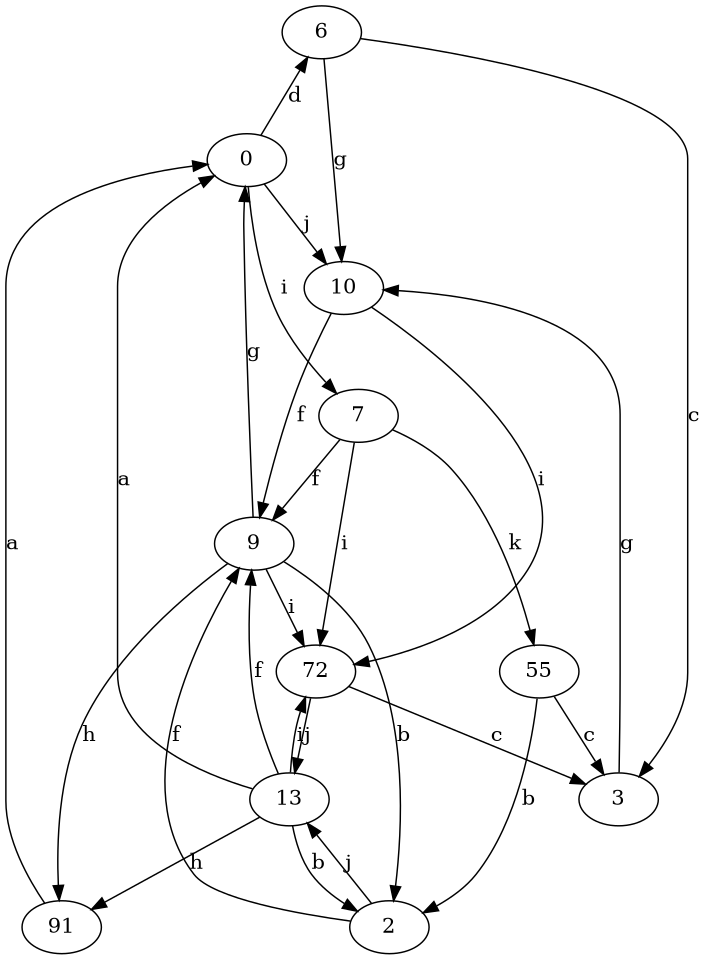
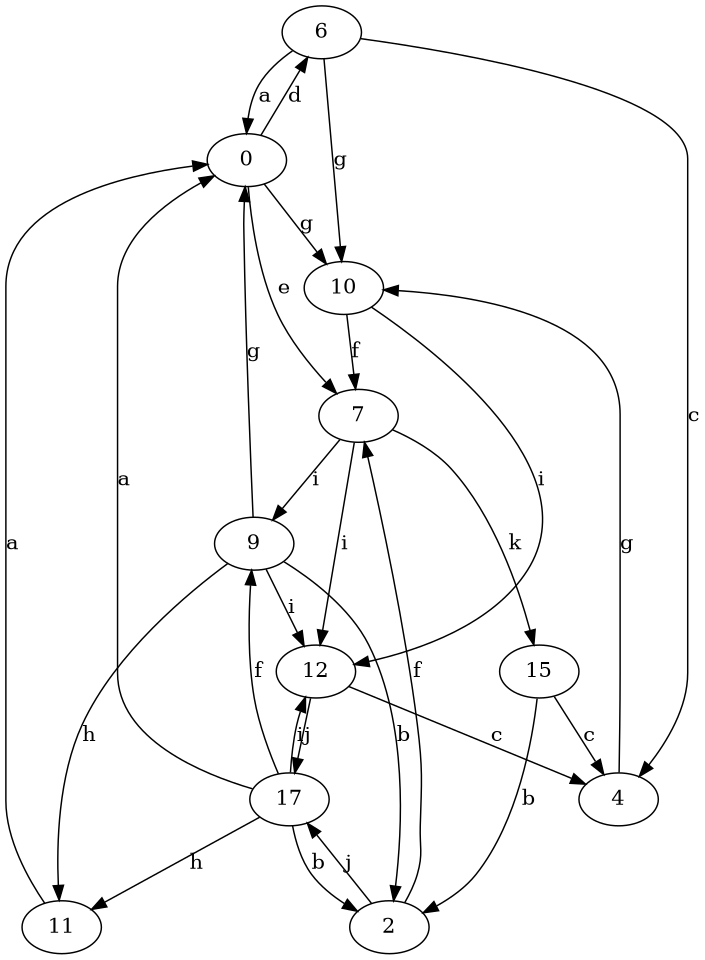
none -> (262, 80)
(307, 224) -> (307, 224)
(284, 288) -> (284, 288)
(291, 406) -> (350, 345)
(316, 480) -> (316, 480)
(316, 672) -> (316, 672)
(539, 672) -> (539, 672)
(289, 799) -> (289, 799)
(619, 799) -> (619, 799)
(167, 807) -> (411, 679)
(62, 927) -> (62, 927)
